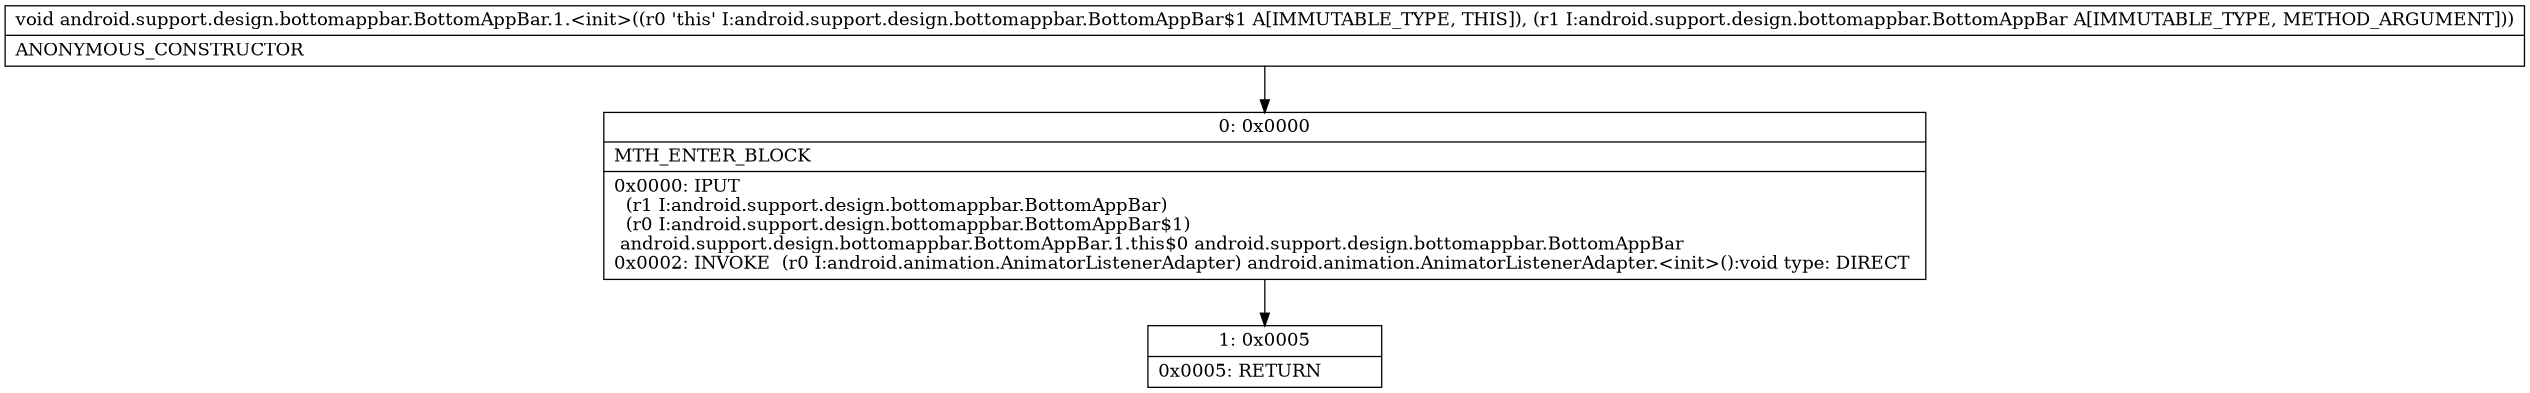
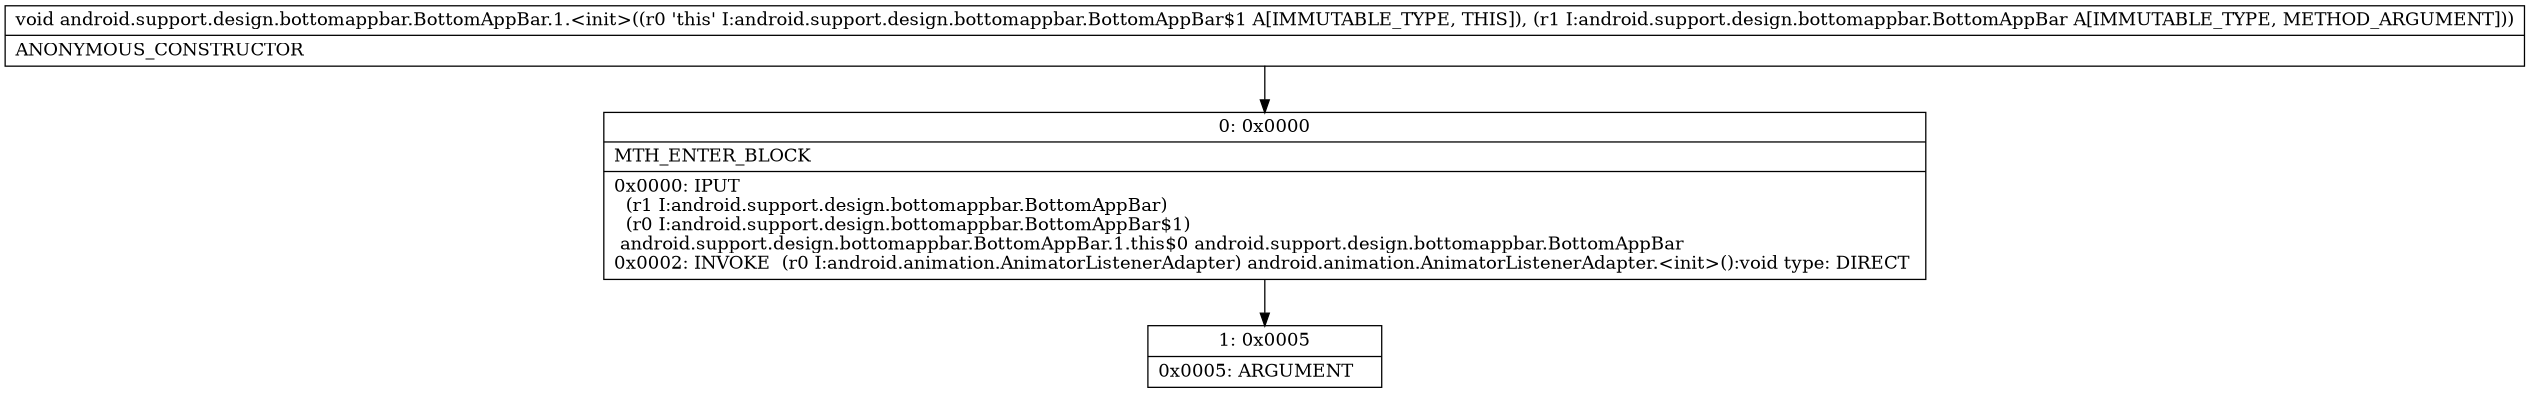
(1249, 371) -> (1265, 371)
